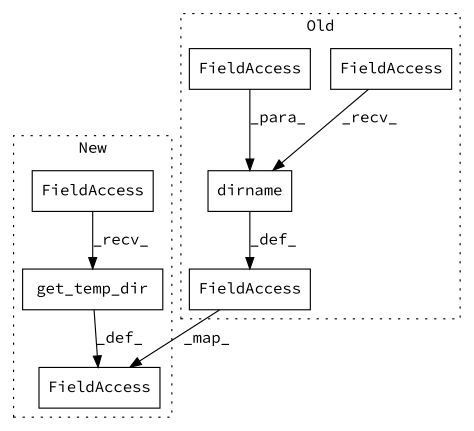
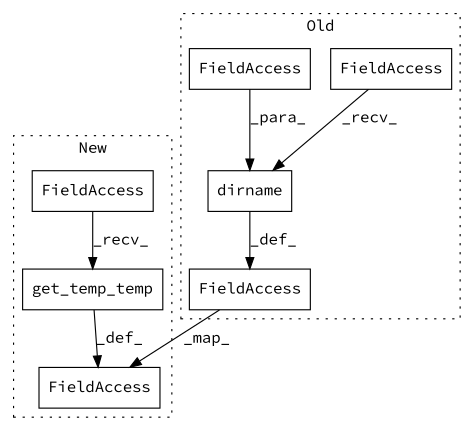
(93, 289) -> (93, 289)
